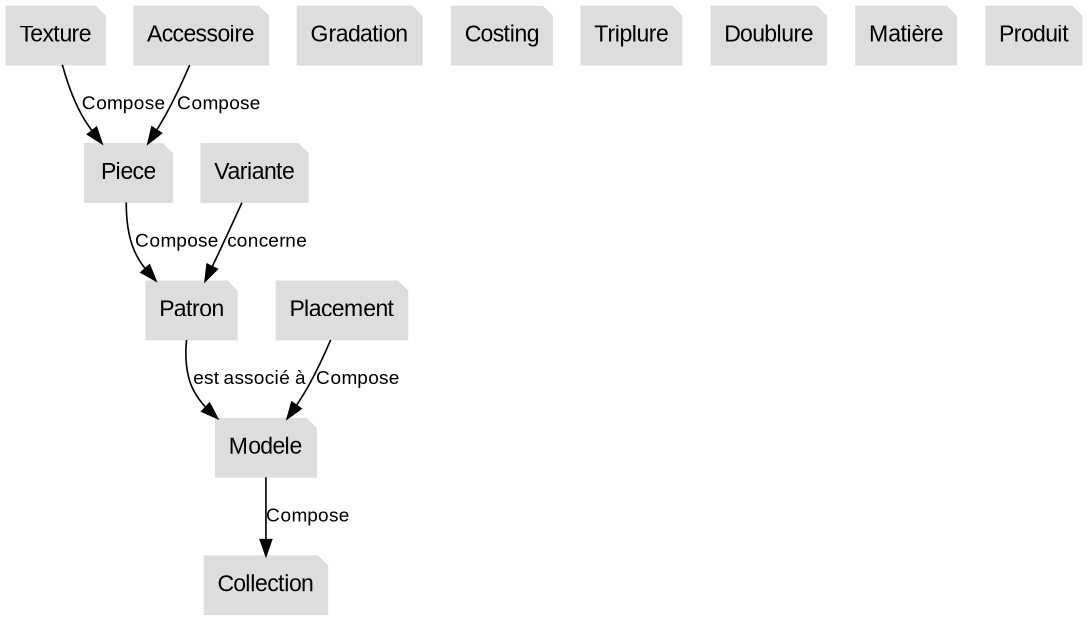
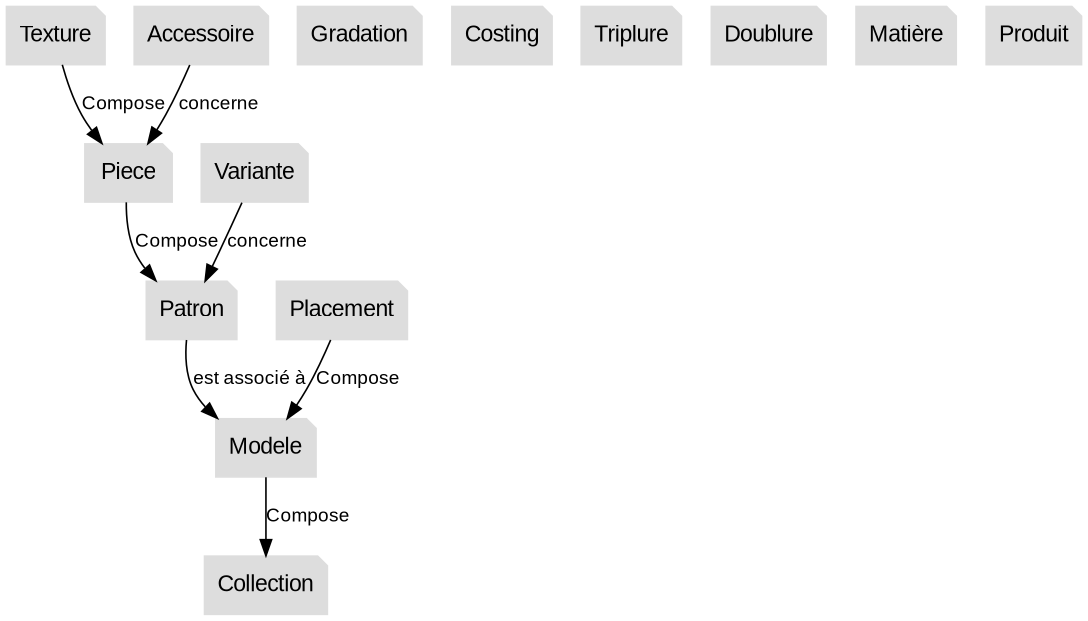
(219, 104) -> (219, 104)
